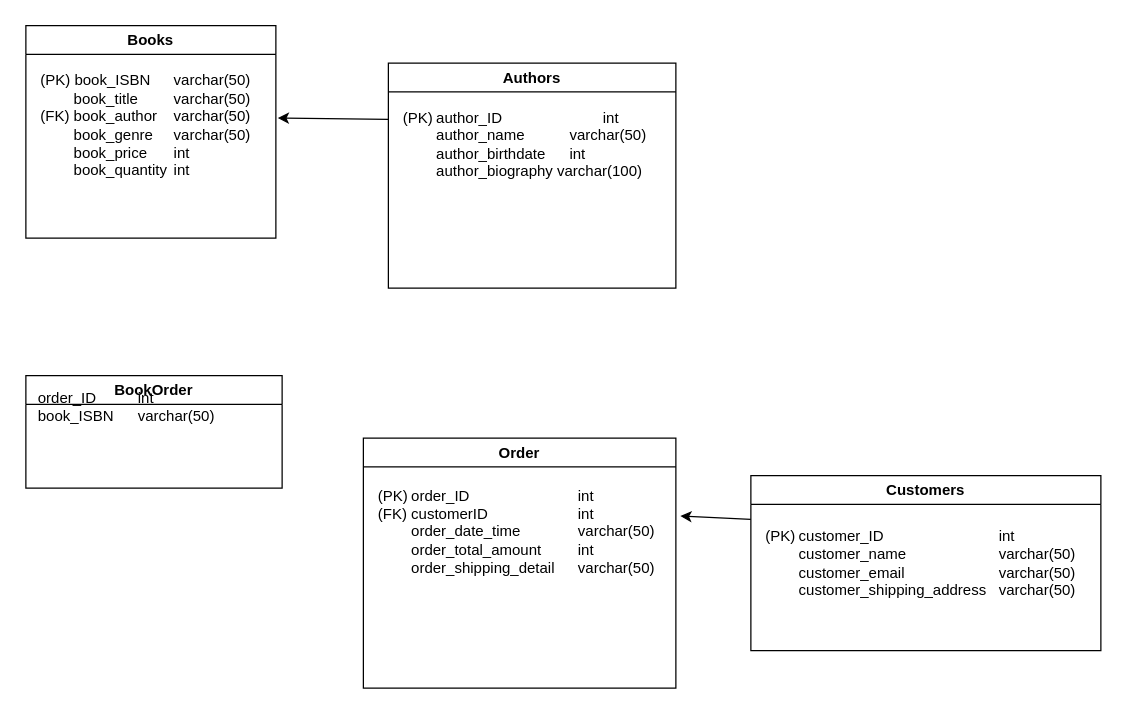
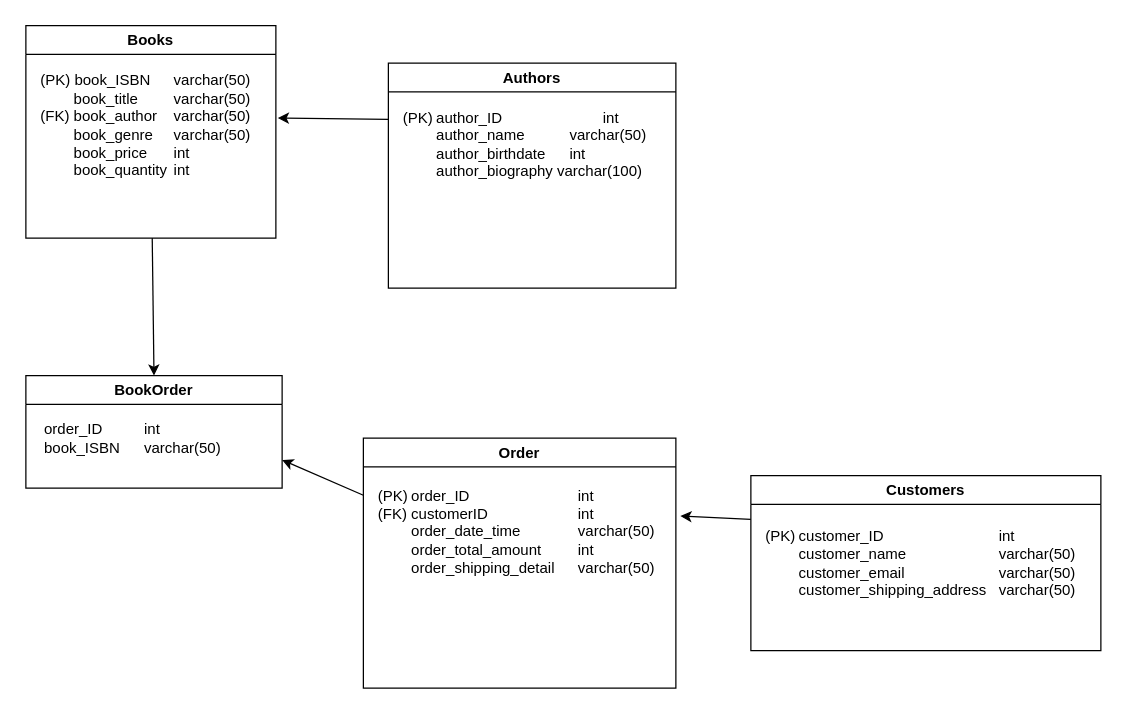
none -> (153, 304)
(148, 407) -> (154, 438)
none -> (325, 479)
